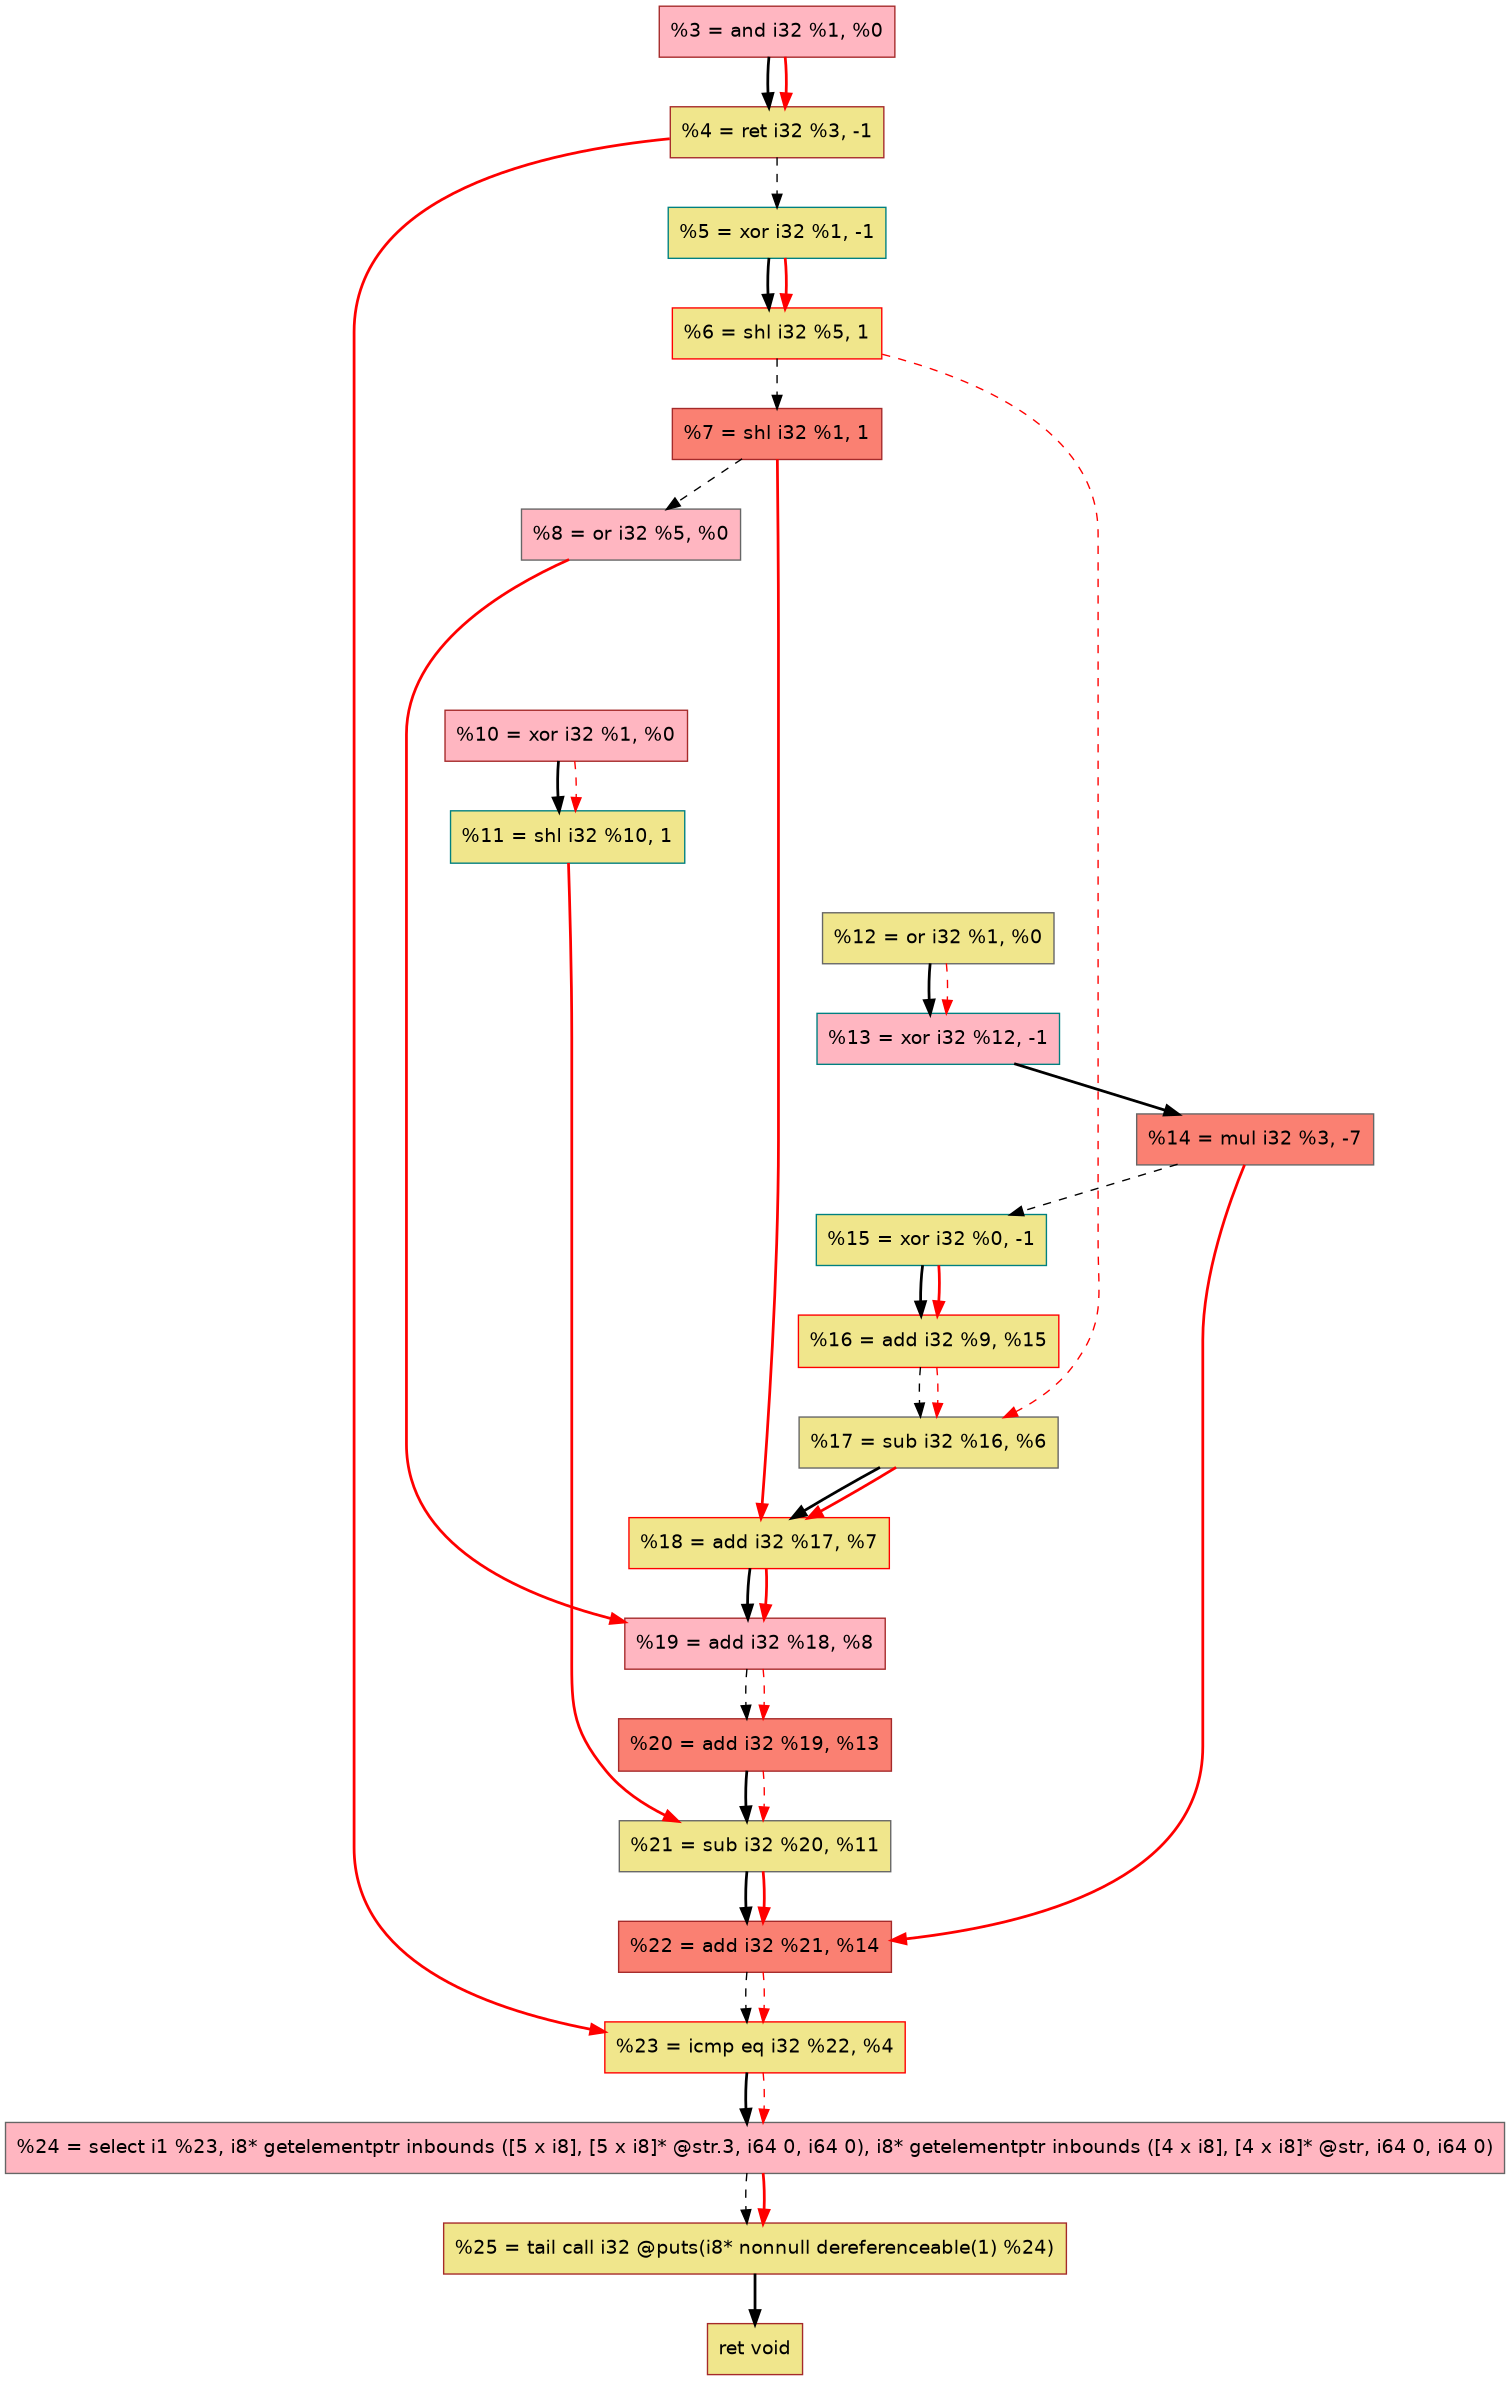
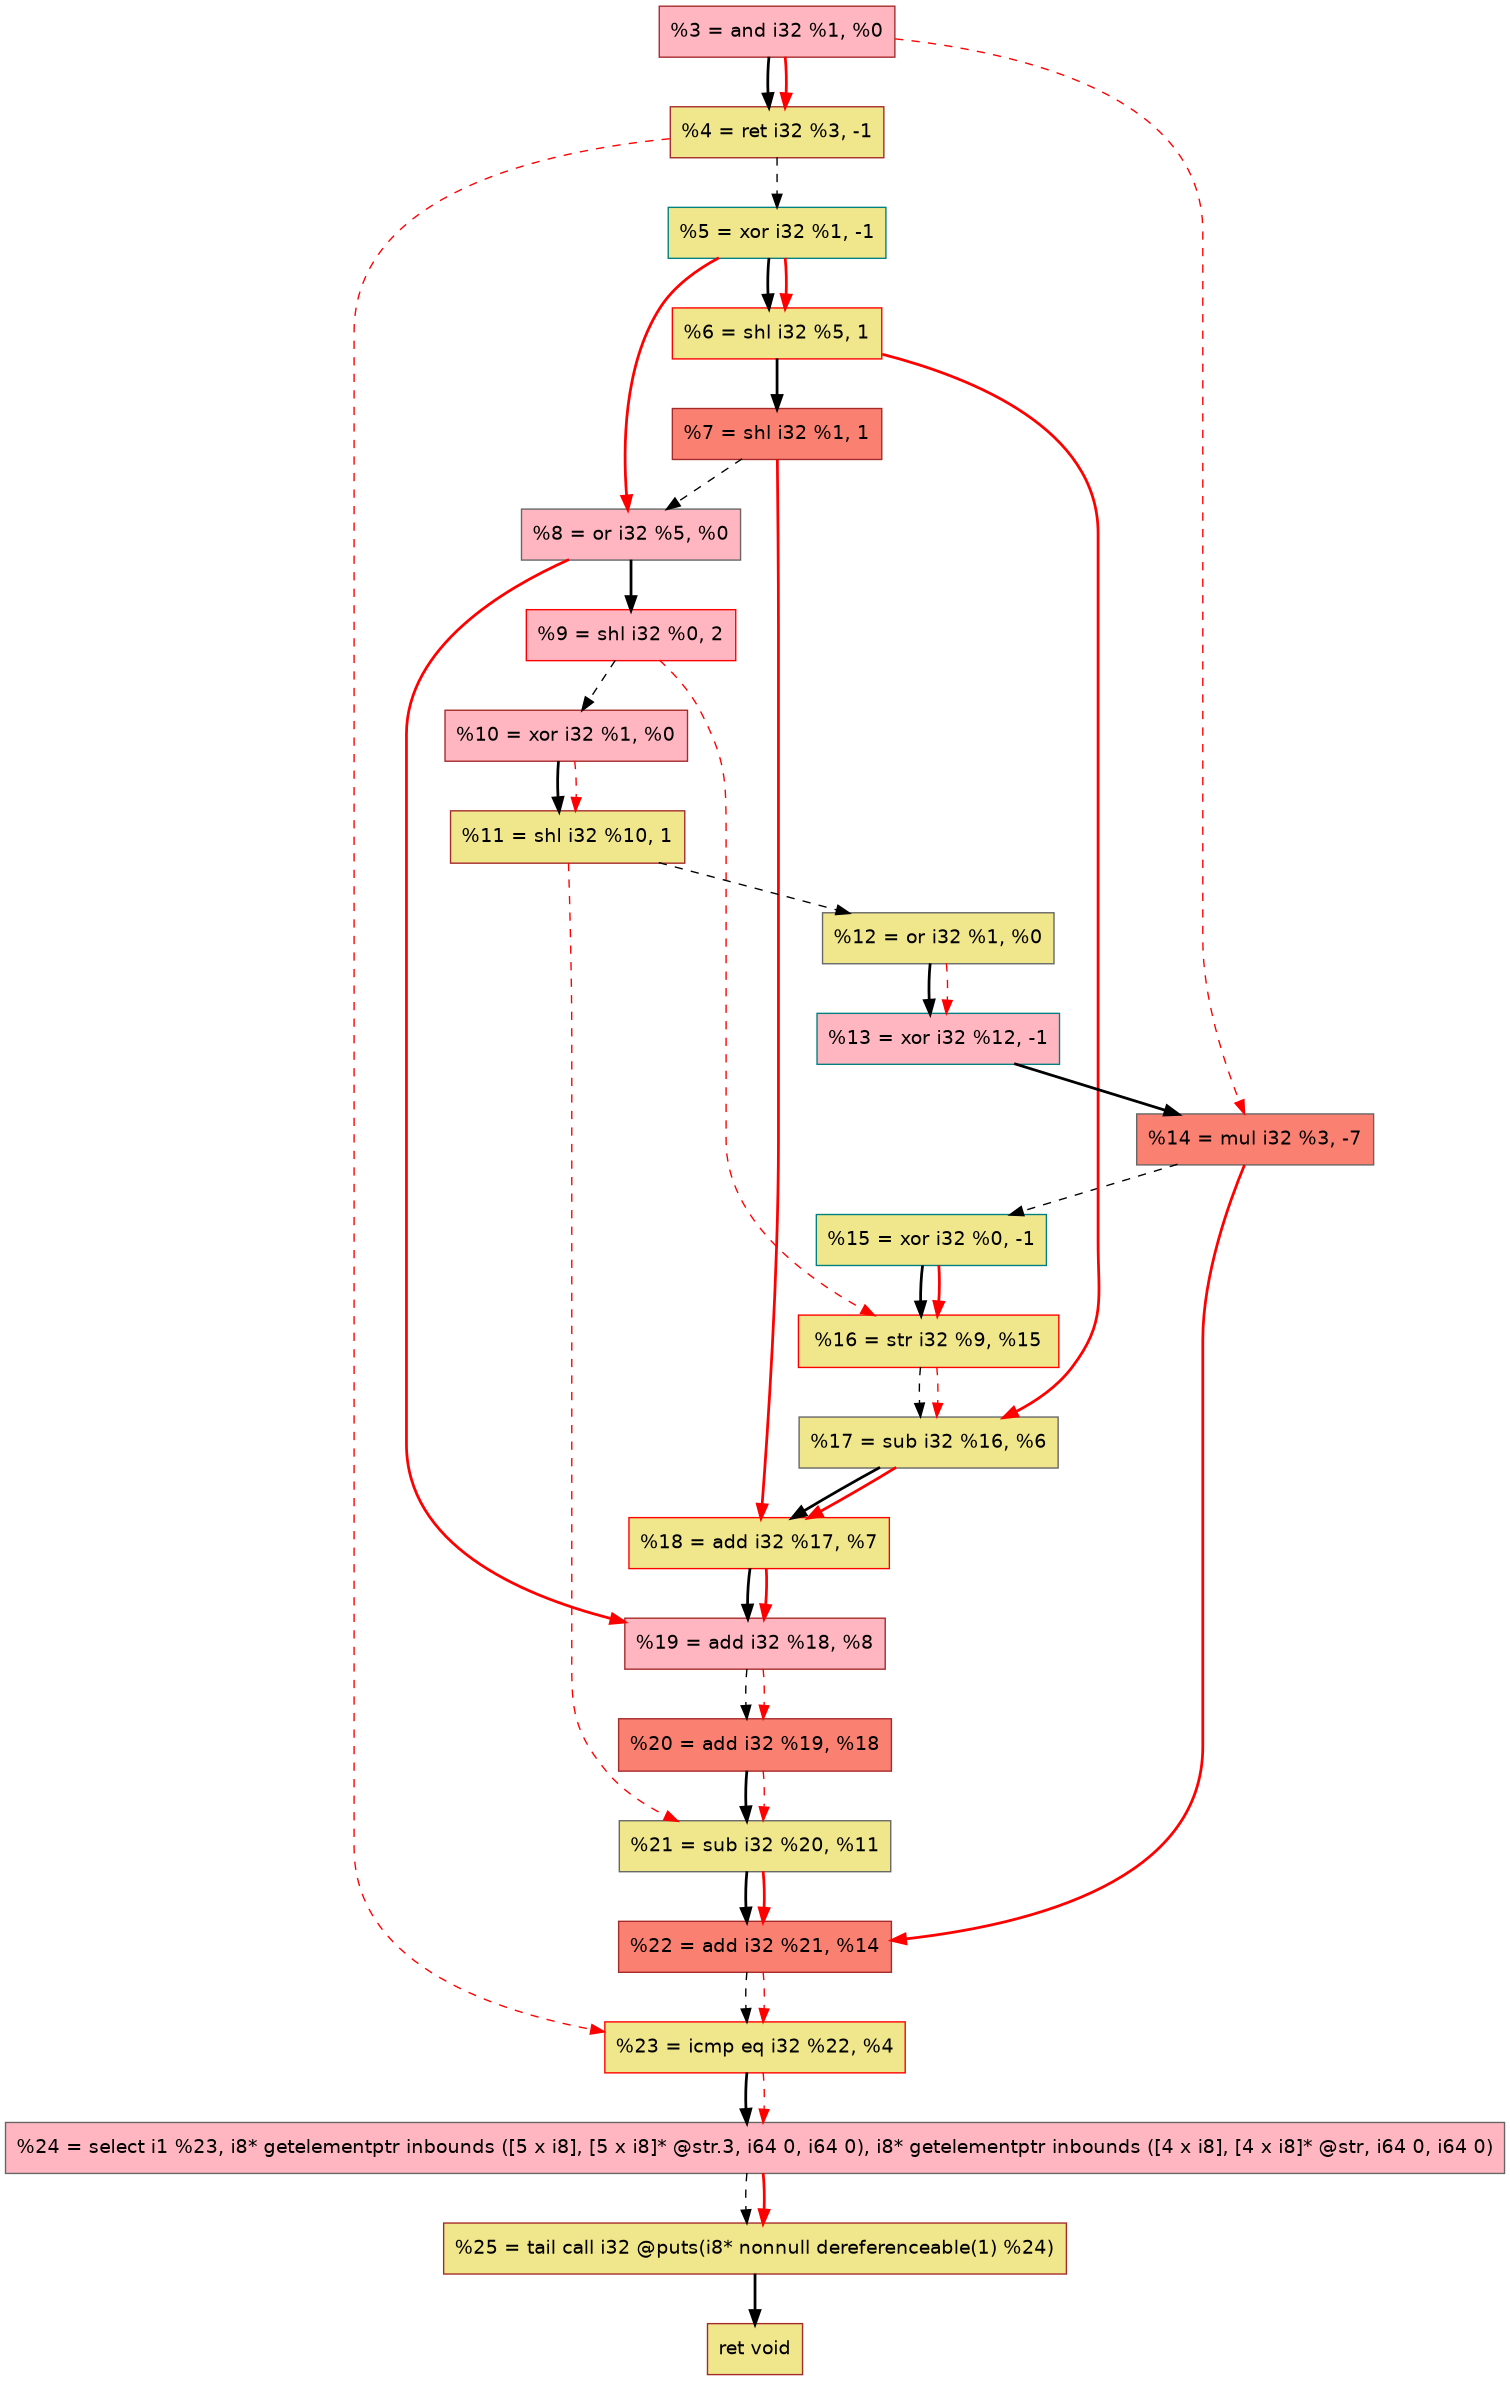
none -> (637, 361)
(777, 377) -> (777, 377)
none -> (1203, 471)
none -> (631, 635)
(568, 837) -> (568, 837)
(1098, 839) -> (1098, 839)
none -> (748, 886)
(354, 1049) -> (354, 1049)
(929, 1341) -> (929, 1341)
(572, 1358) -> (572, 1358)
(755, 1745) -> (755, 1745)
